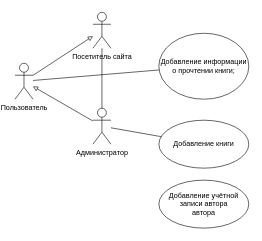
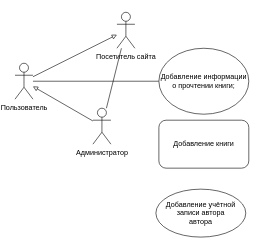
(102, 30) -> (126, 30)
(204, 66) -> (204, 81)
(135, 132) -> none
(204, 144) -> (204, 144)
(204, 204) -> (201, 213)
